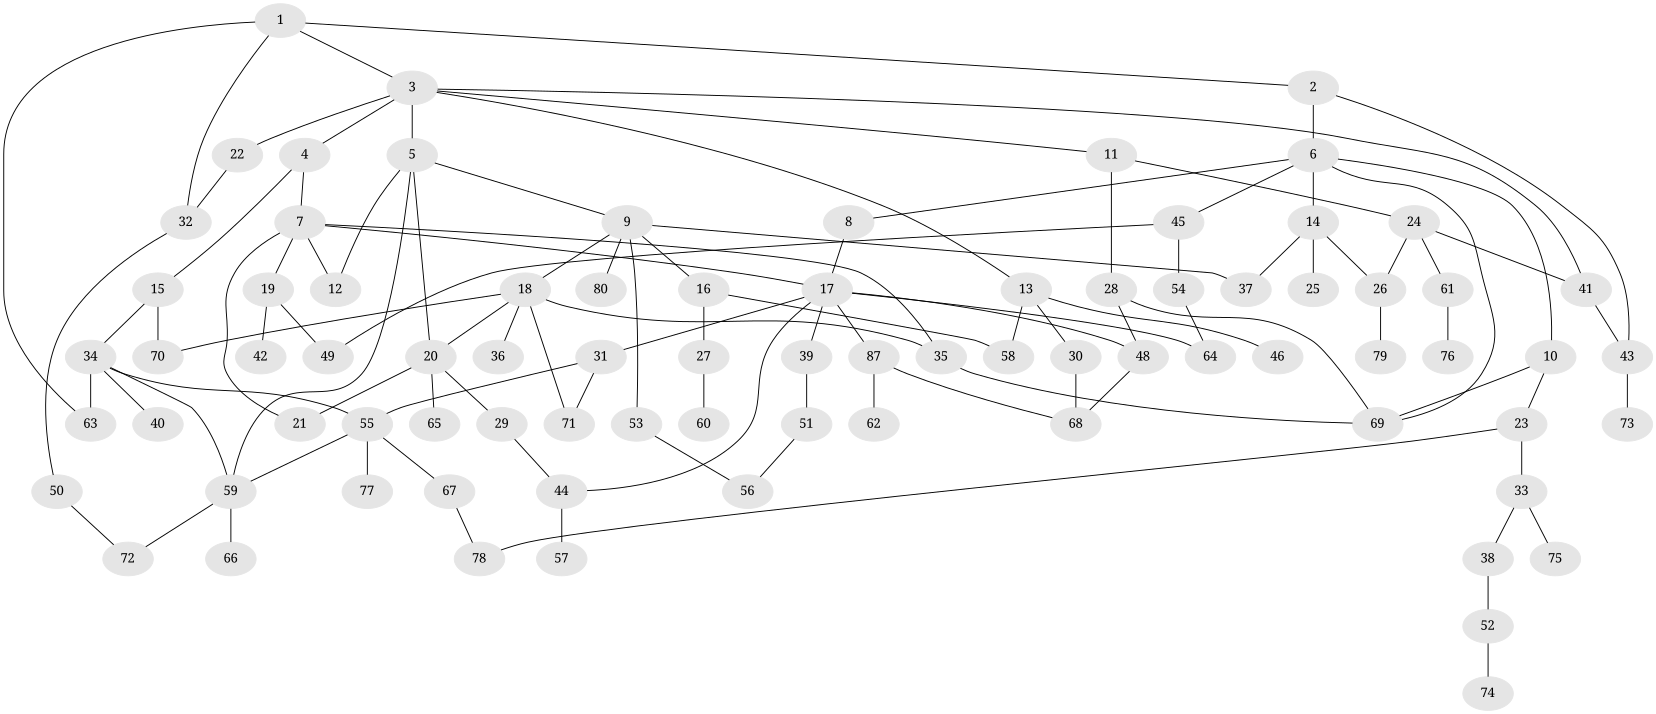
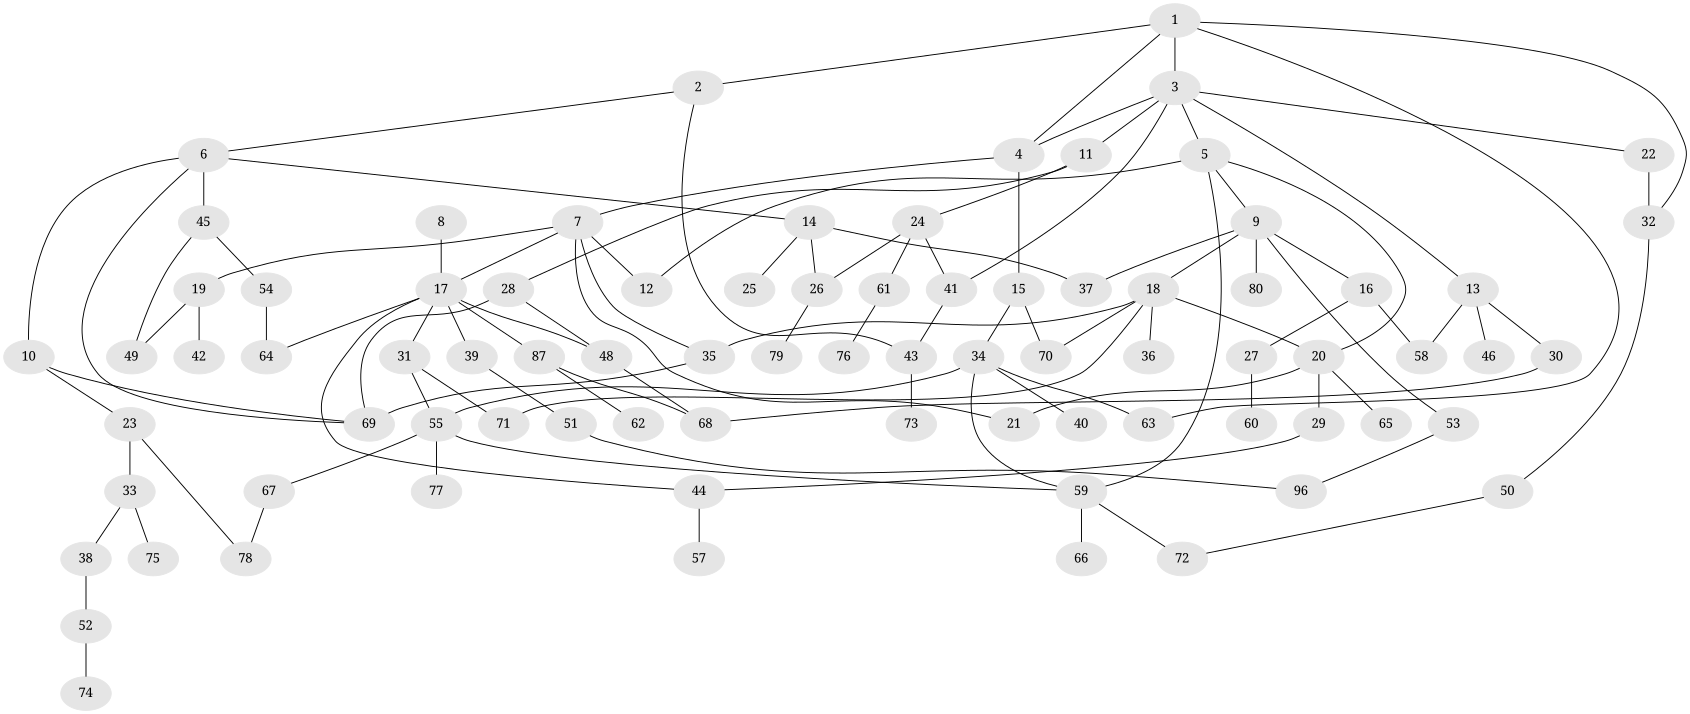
none -> (1097, 88)
(1081, 189) -> none
(748, 492) -> (1301, 492)
